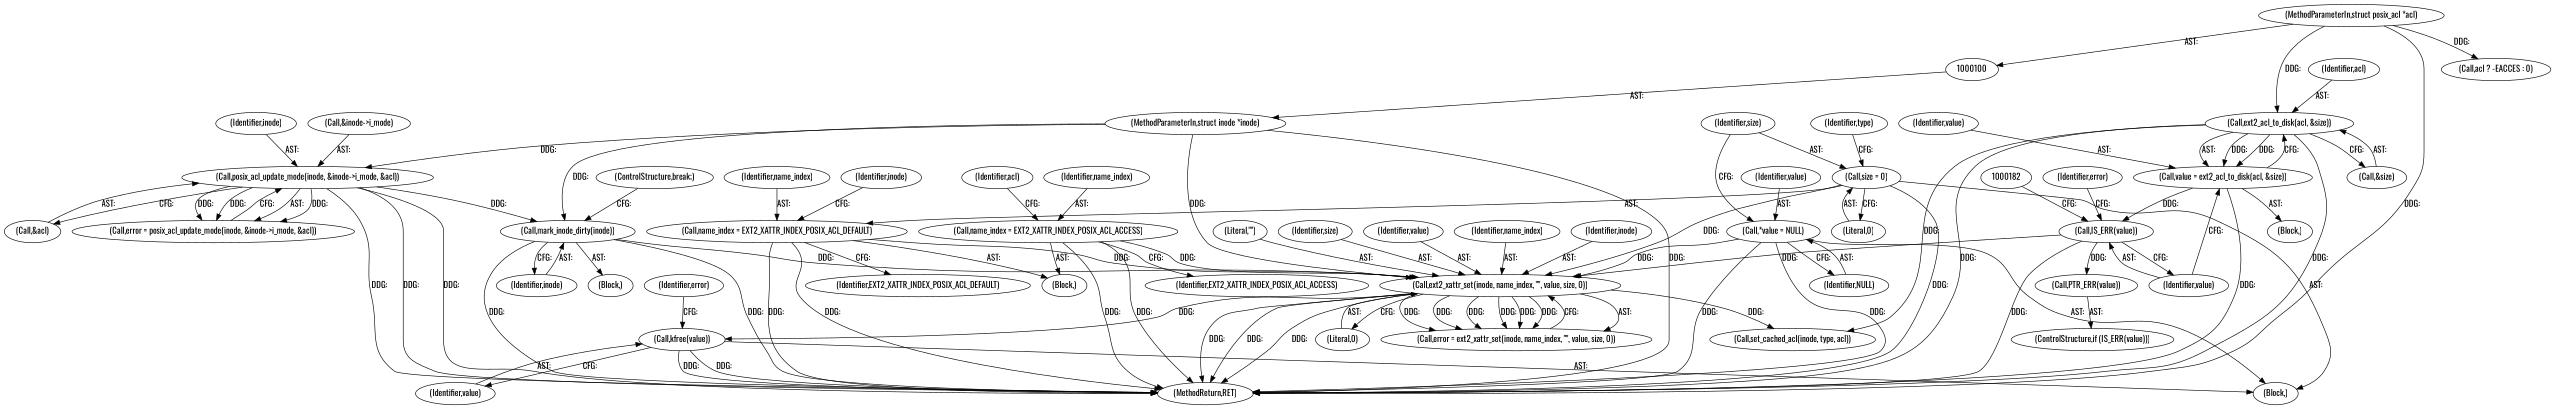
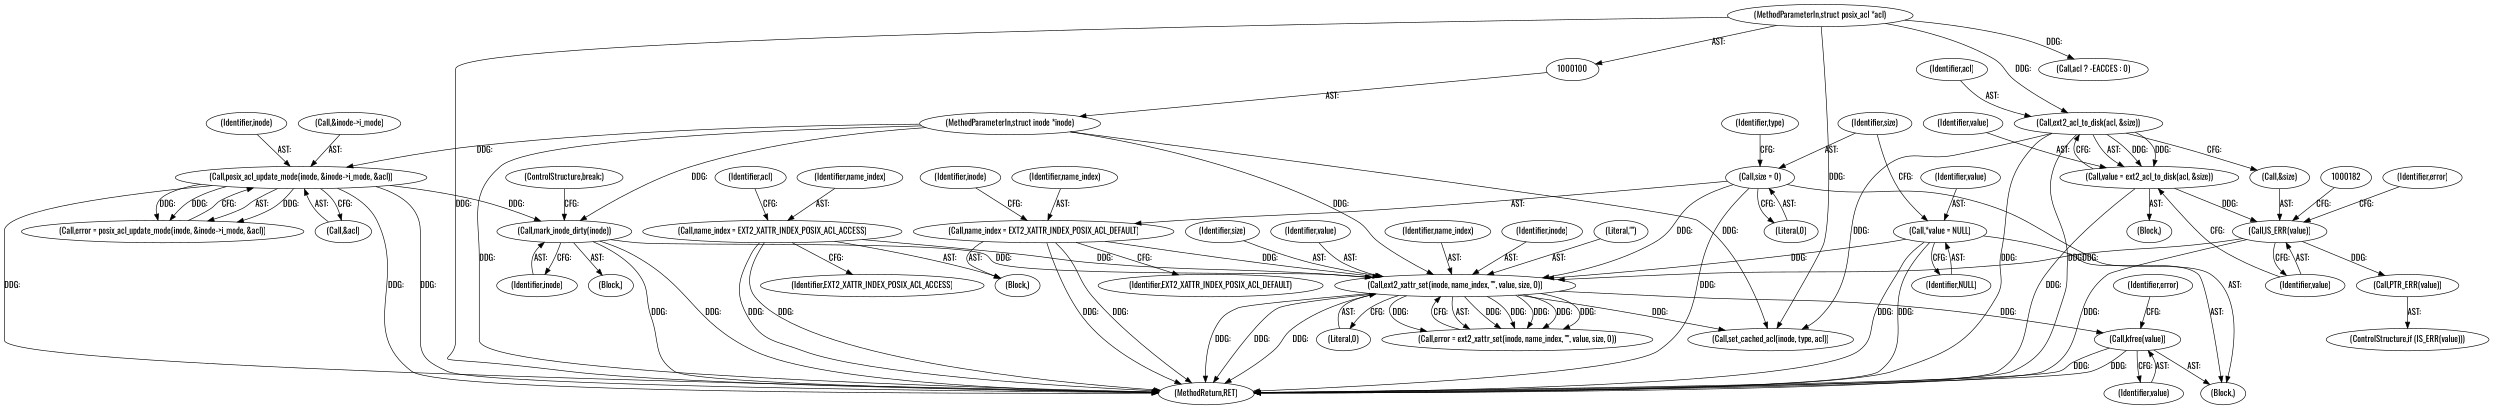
(2366, 145) -> (2280, 201)
none -> (1829, 181)
none -> (1446, 182)
